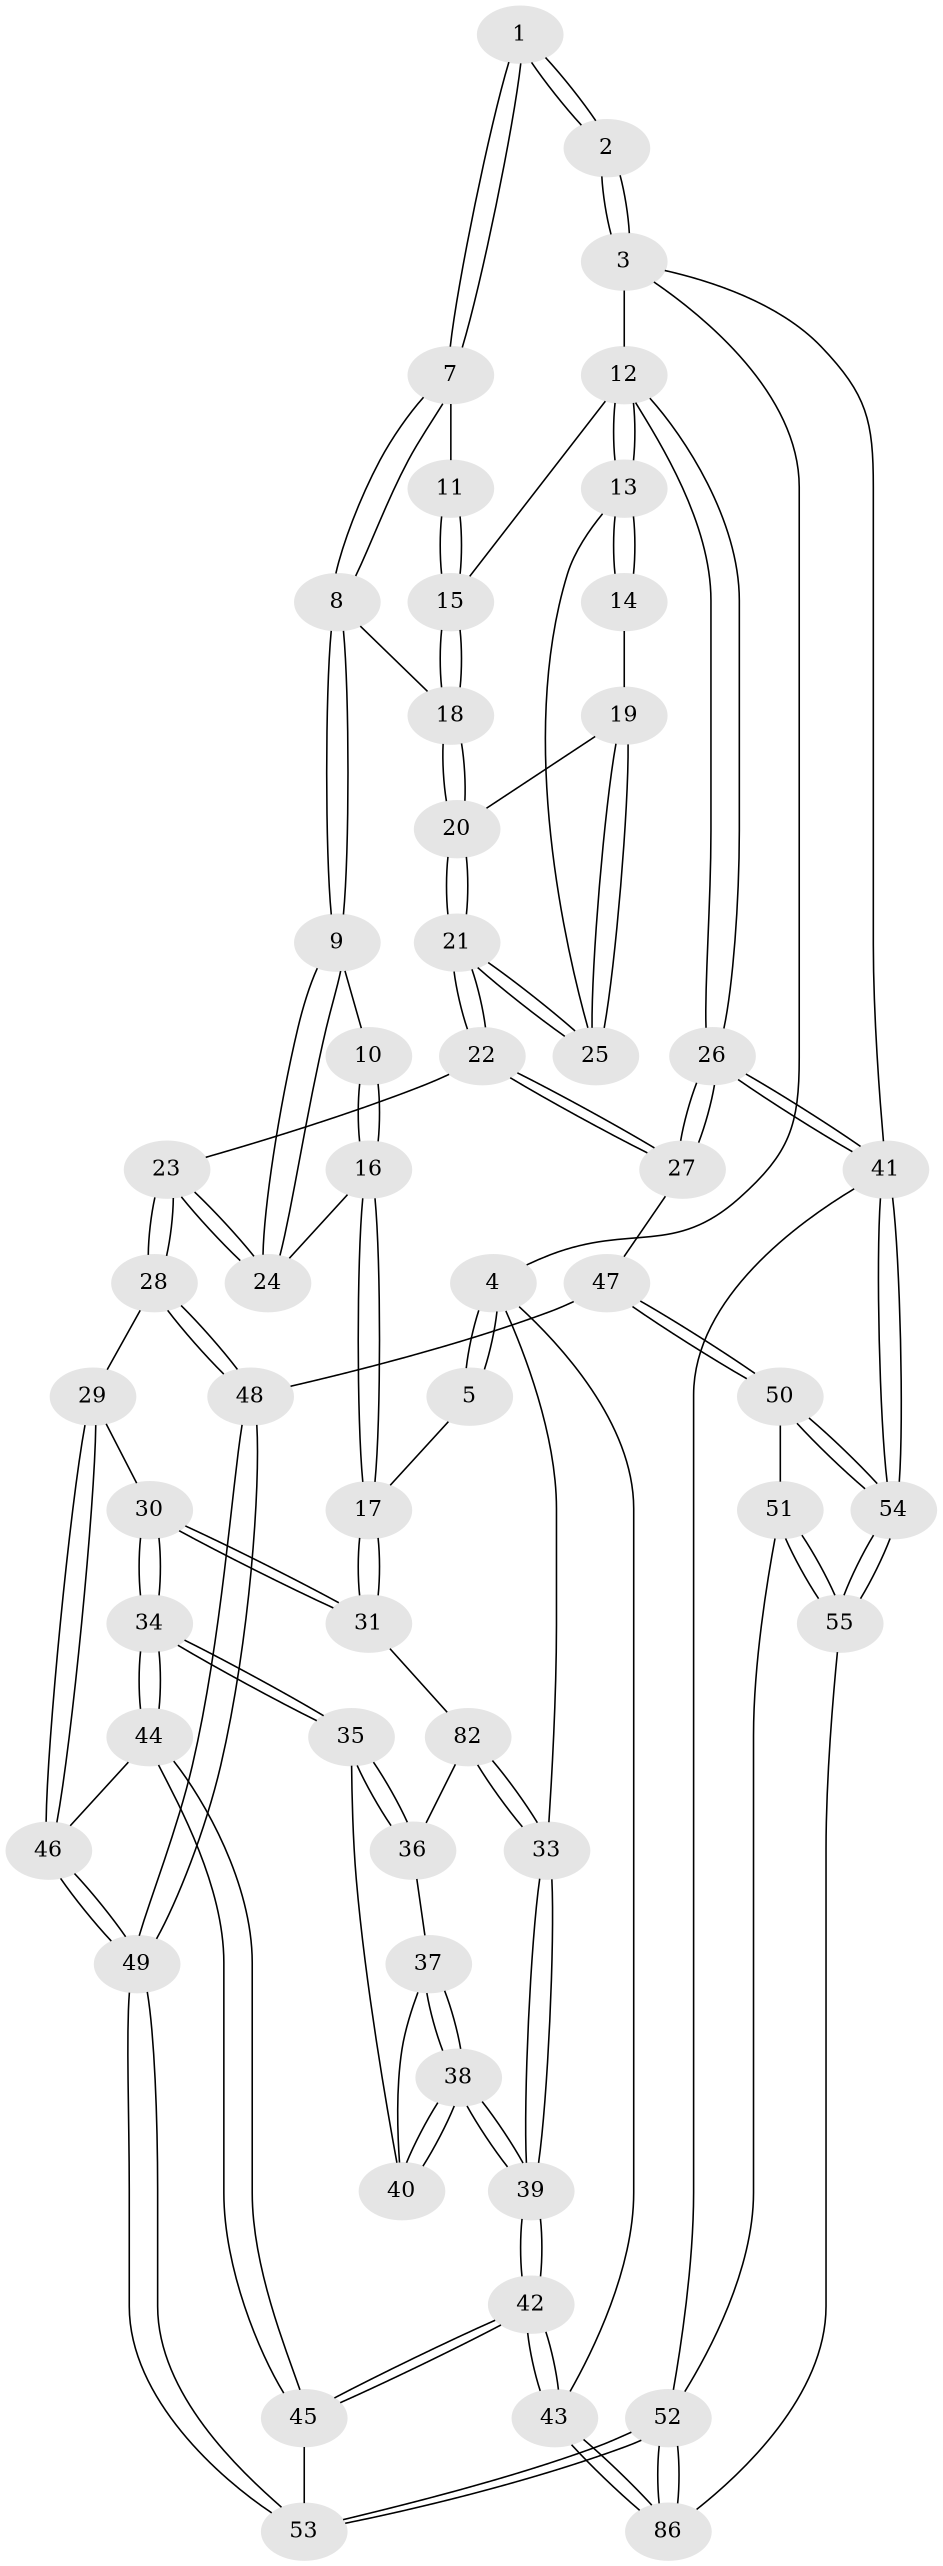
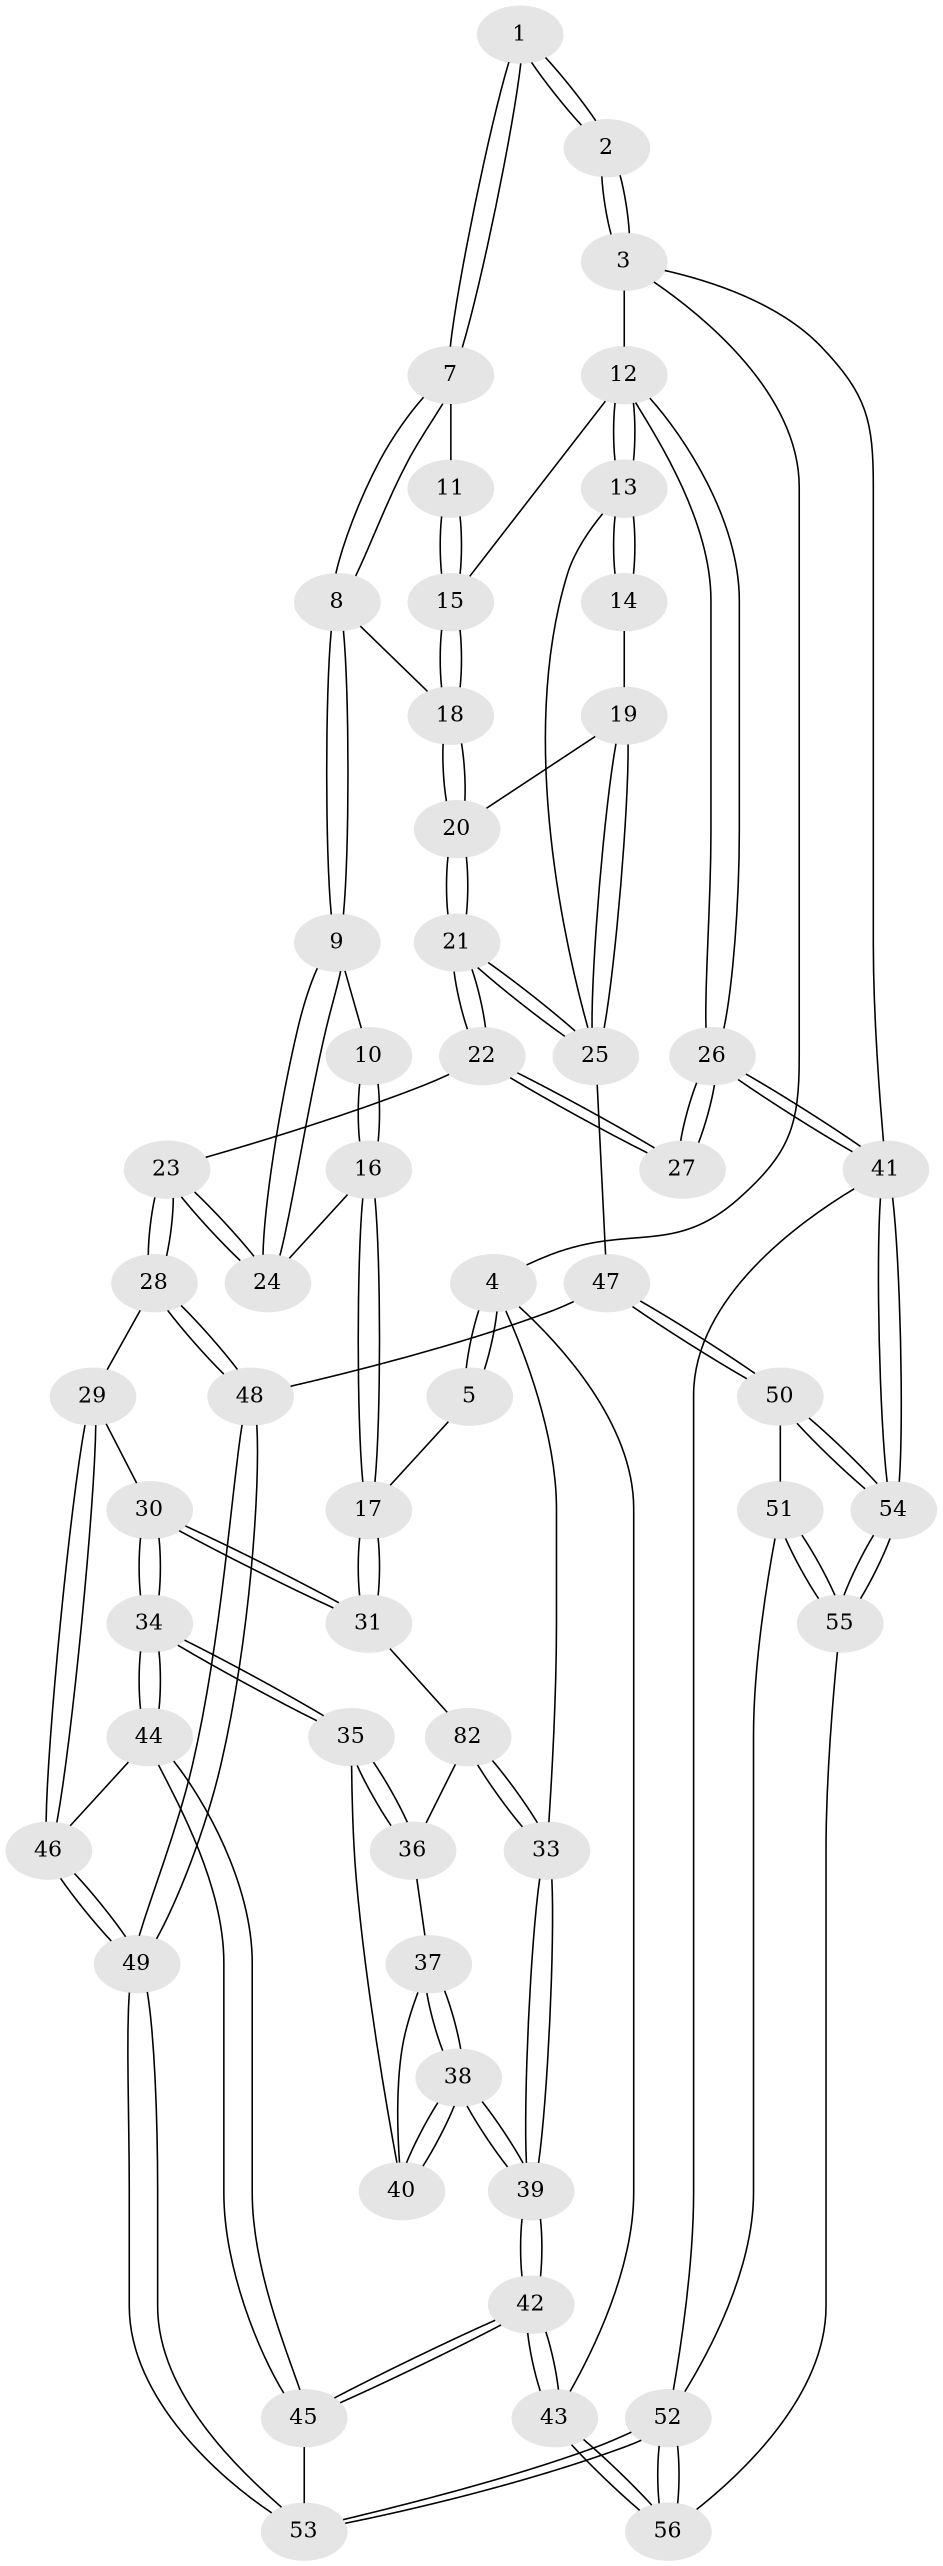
(645, 1226) -> (601, 1170)
(668, 2532) -> (668, 2532)
